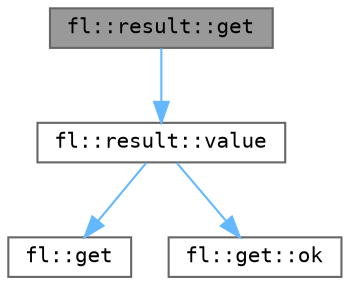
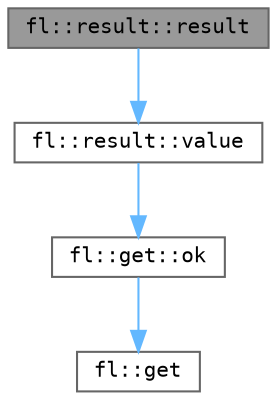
(161, 28) -> (138, 28)
(122, 192) -> (138, 304)
